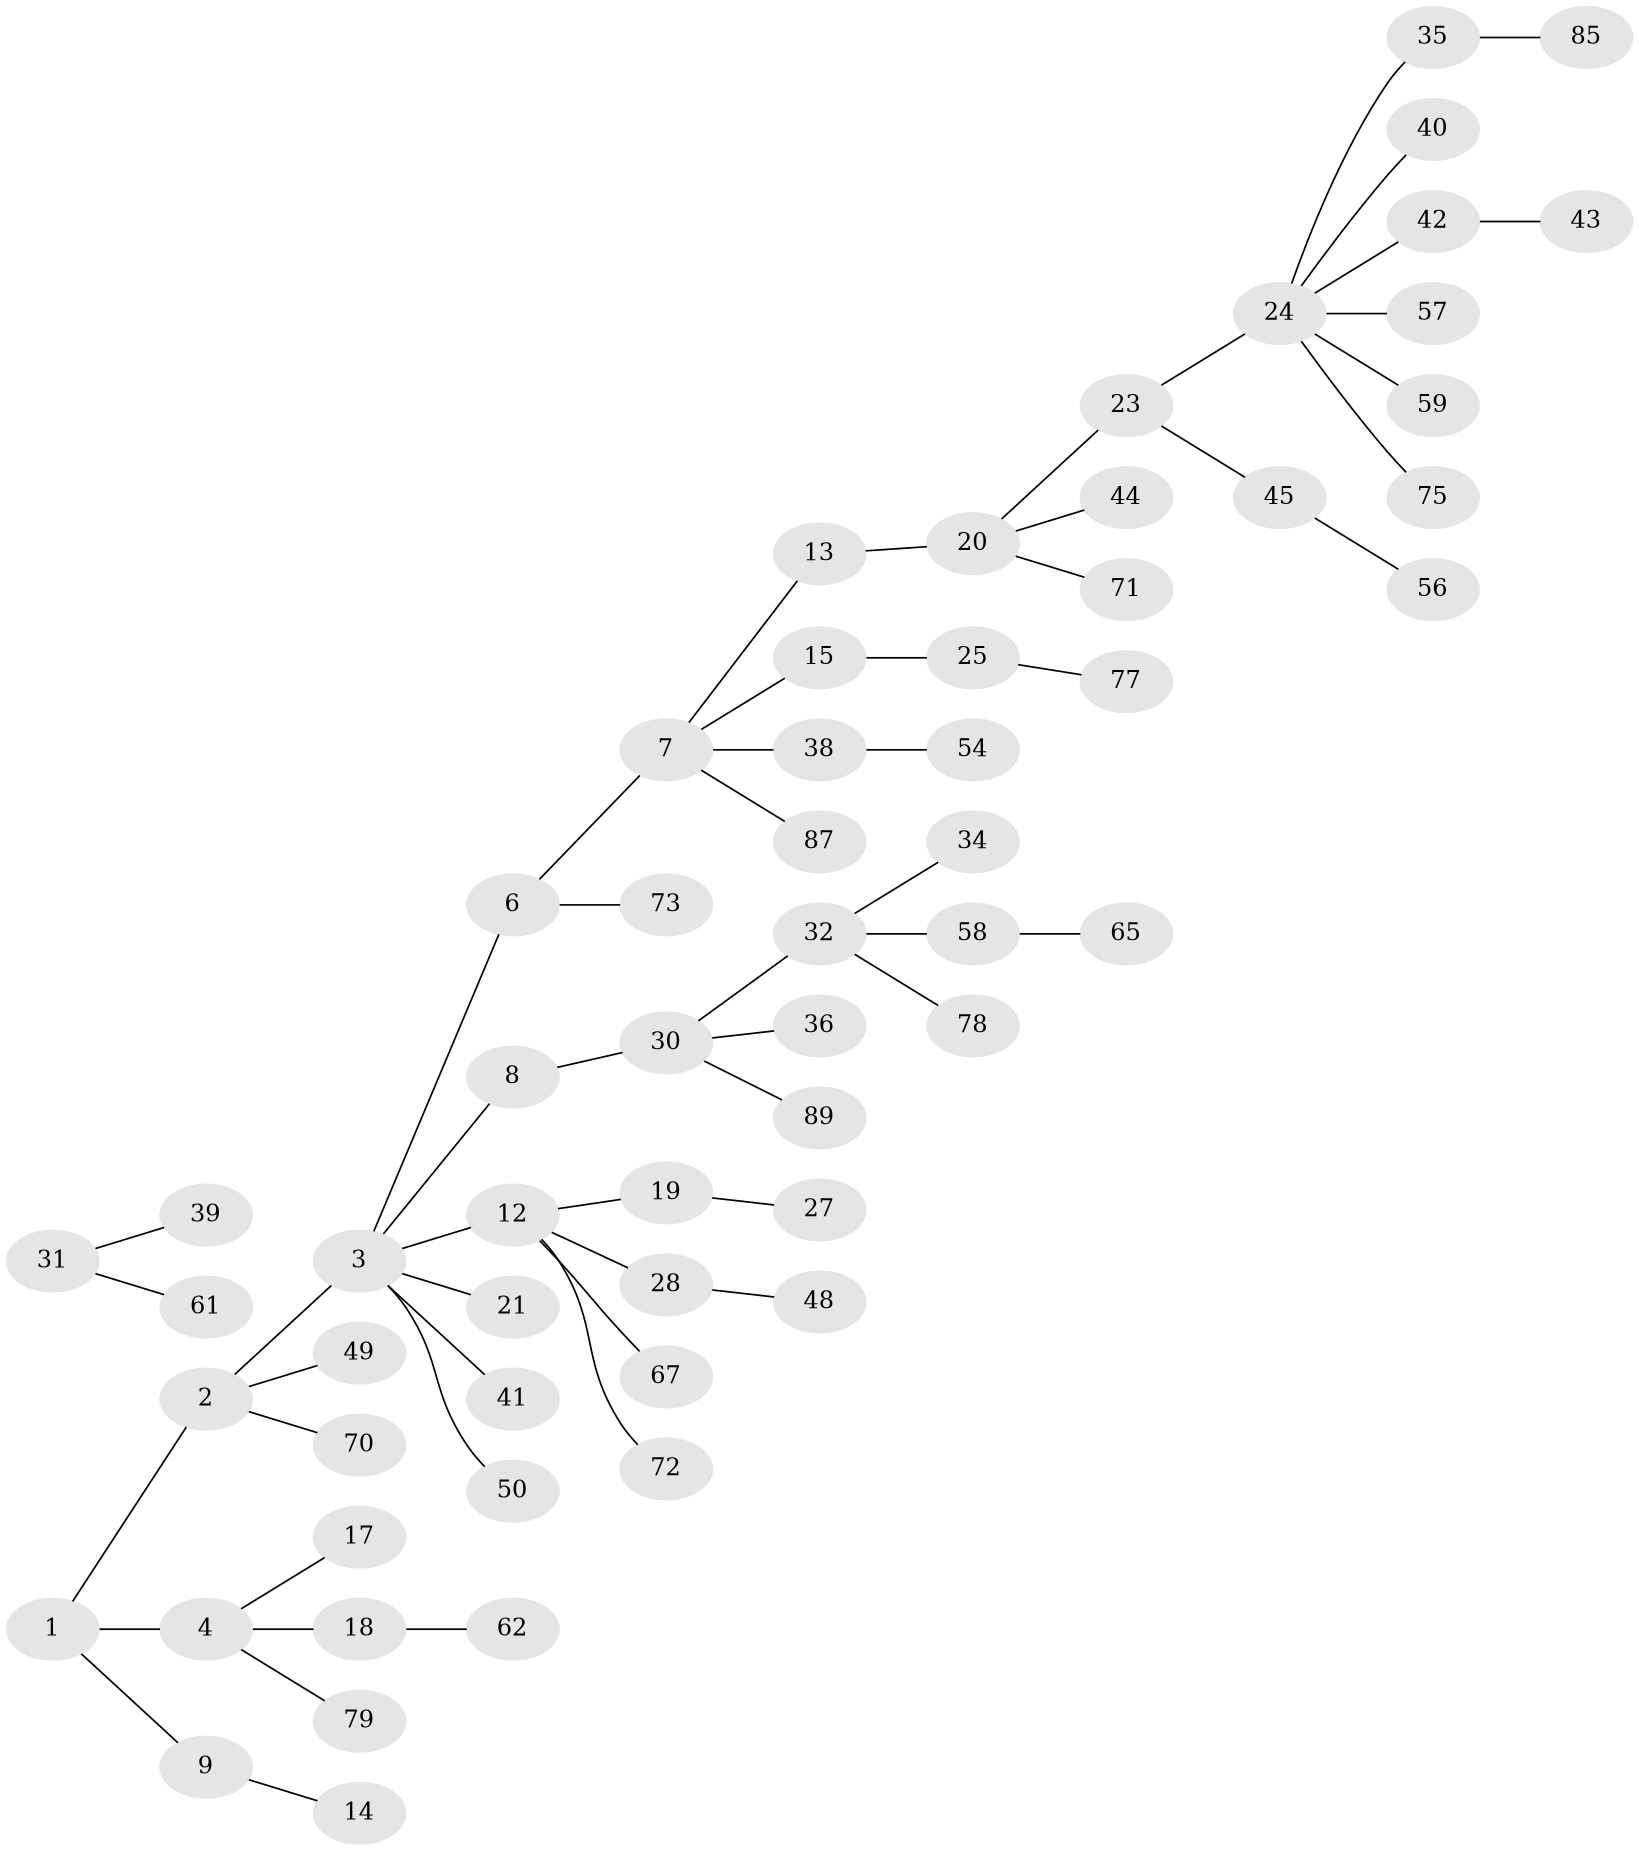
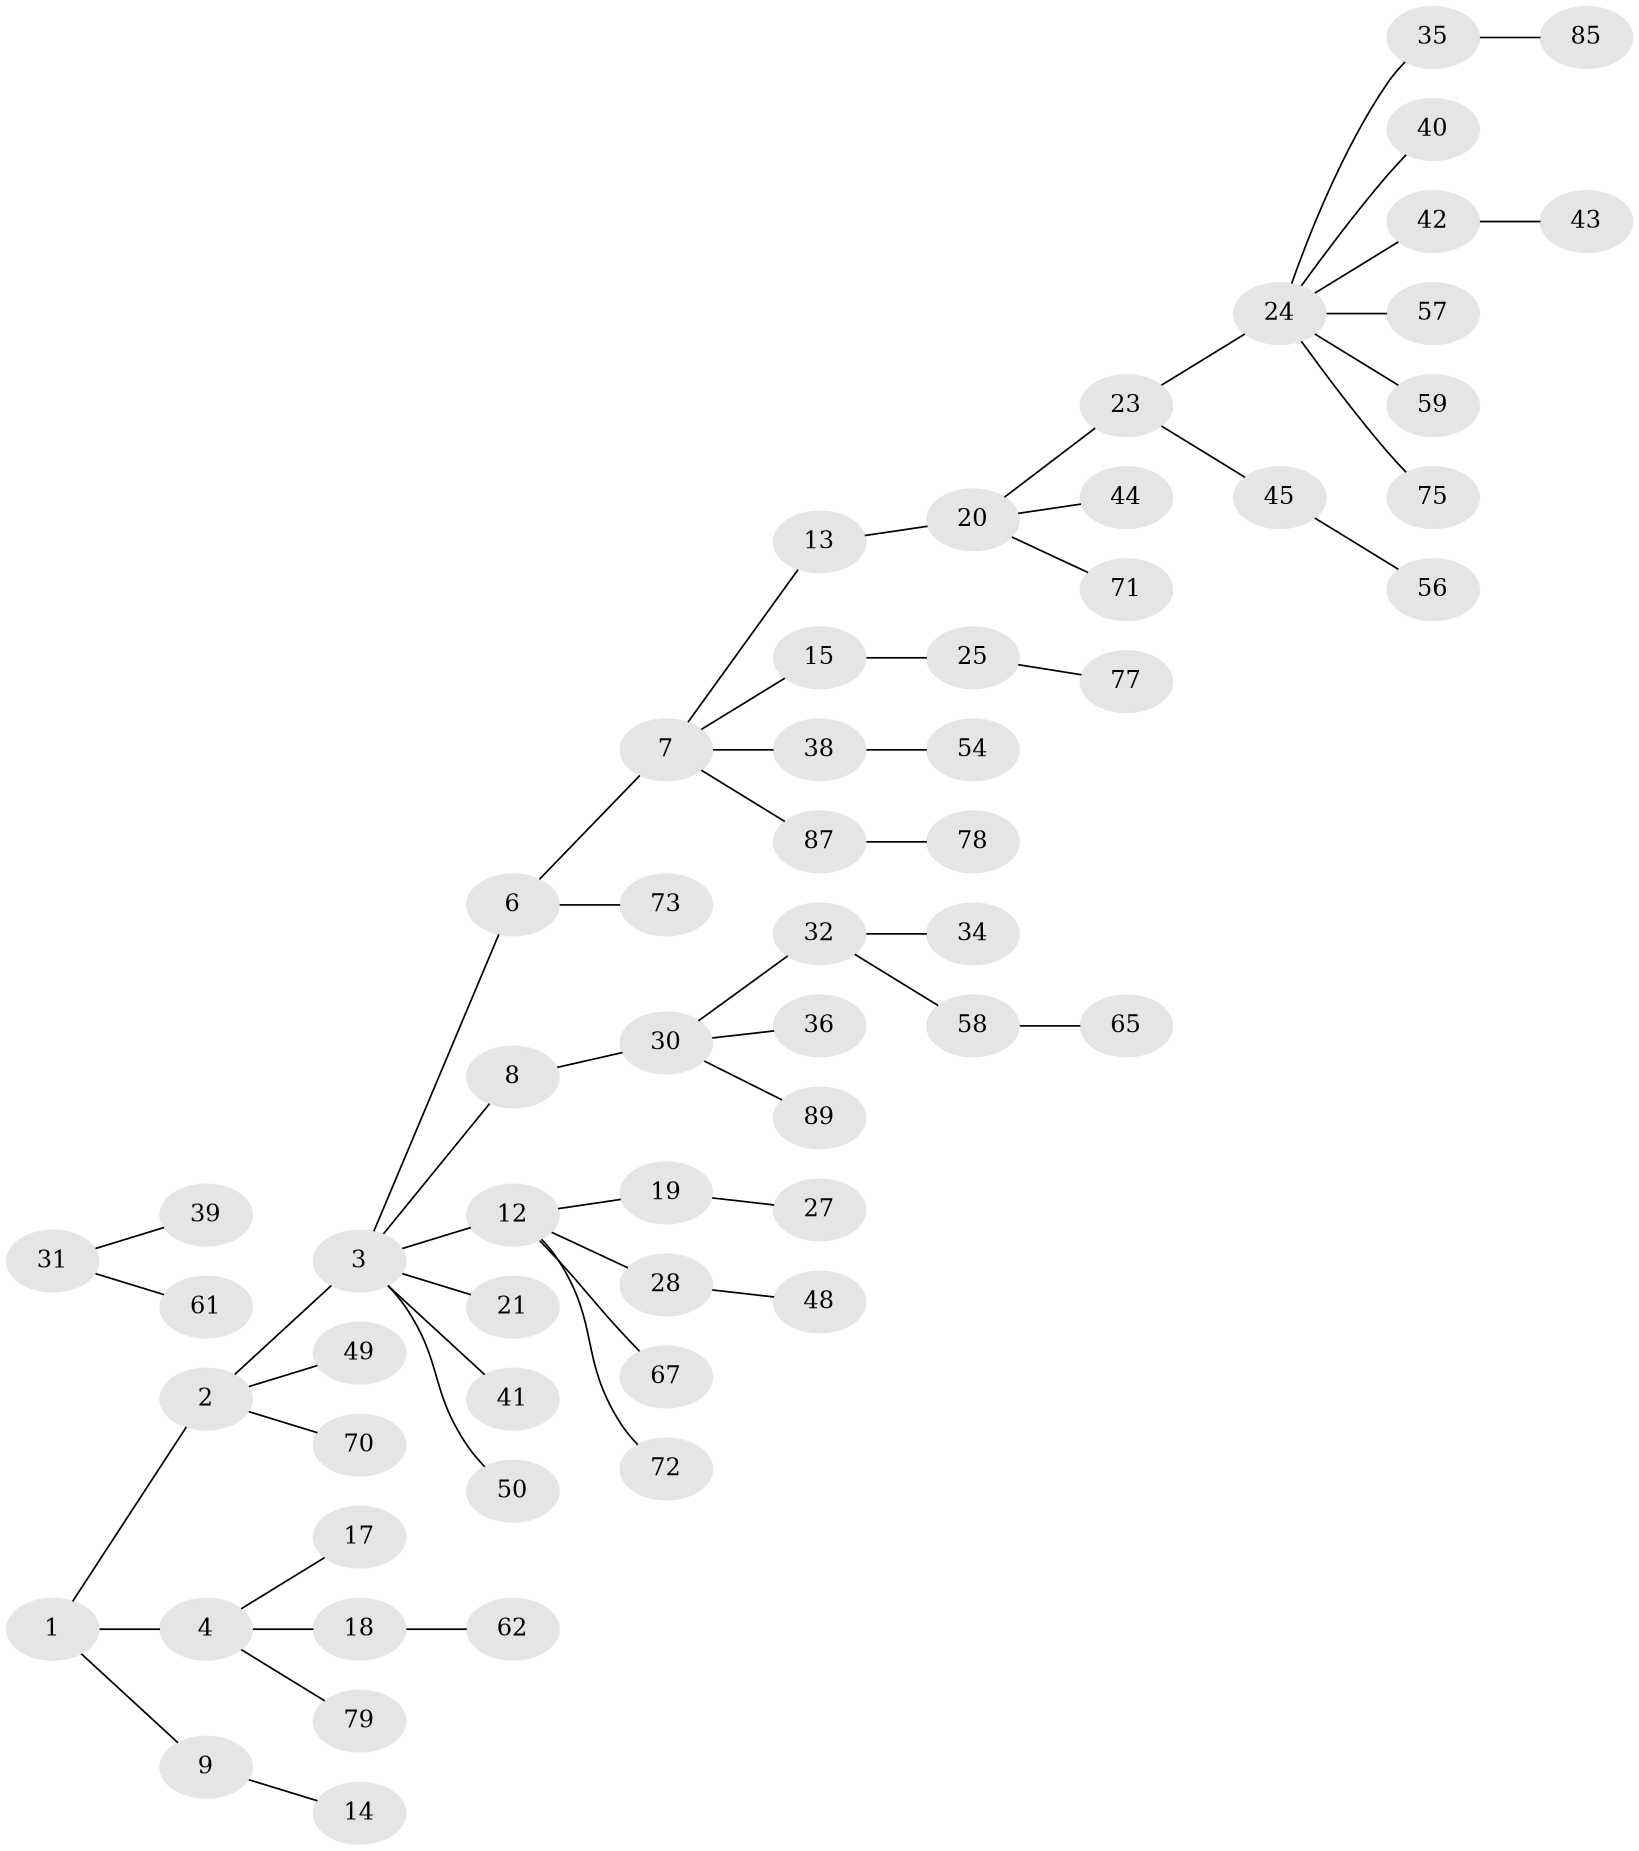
(896, 980) -> (897, 842)
